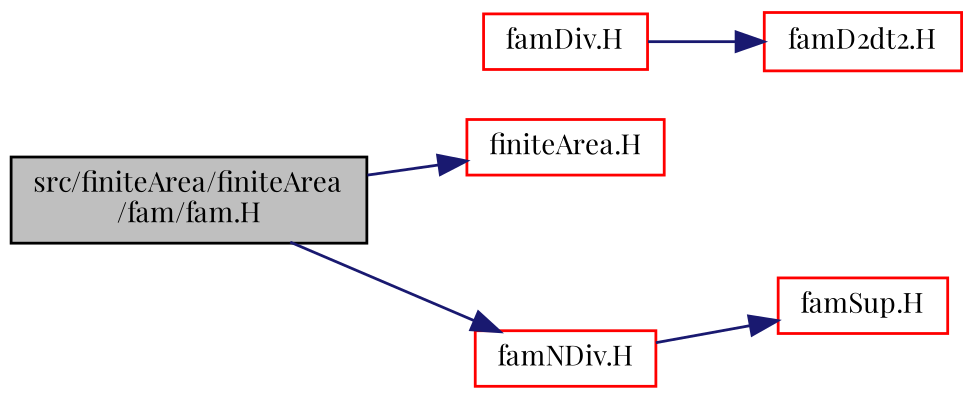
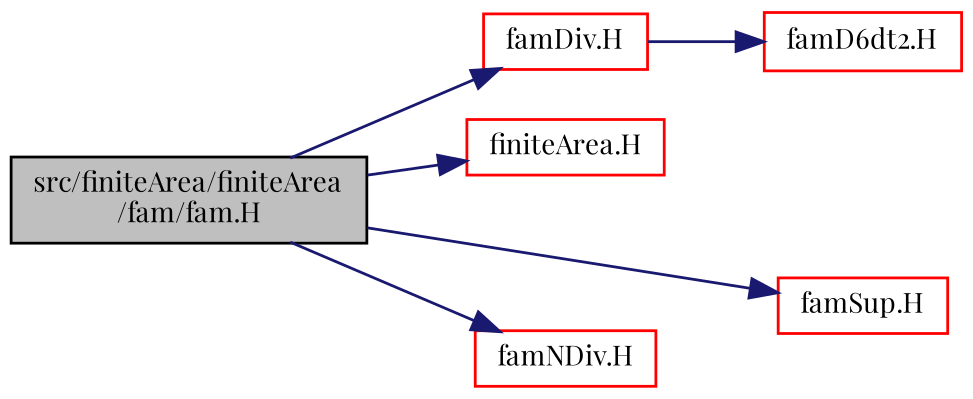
(863, 42) -> (863, 42)
none -> (382, 119)
(703, 334) -> (559, 258)
